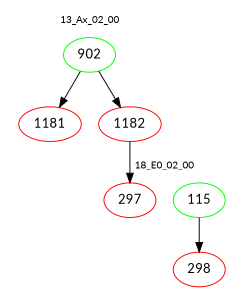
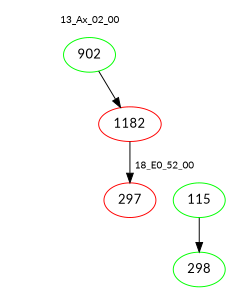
(50, 124) -> none
(165, 166) -> (165, 166)
(199, 270) -> (199, 270)
